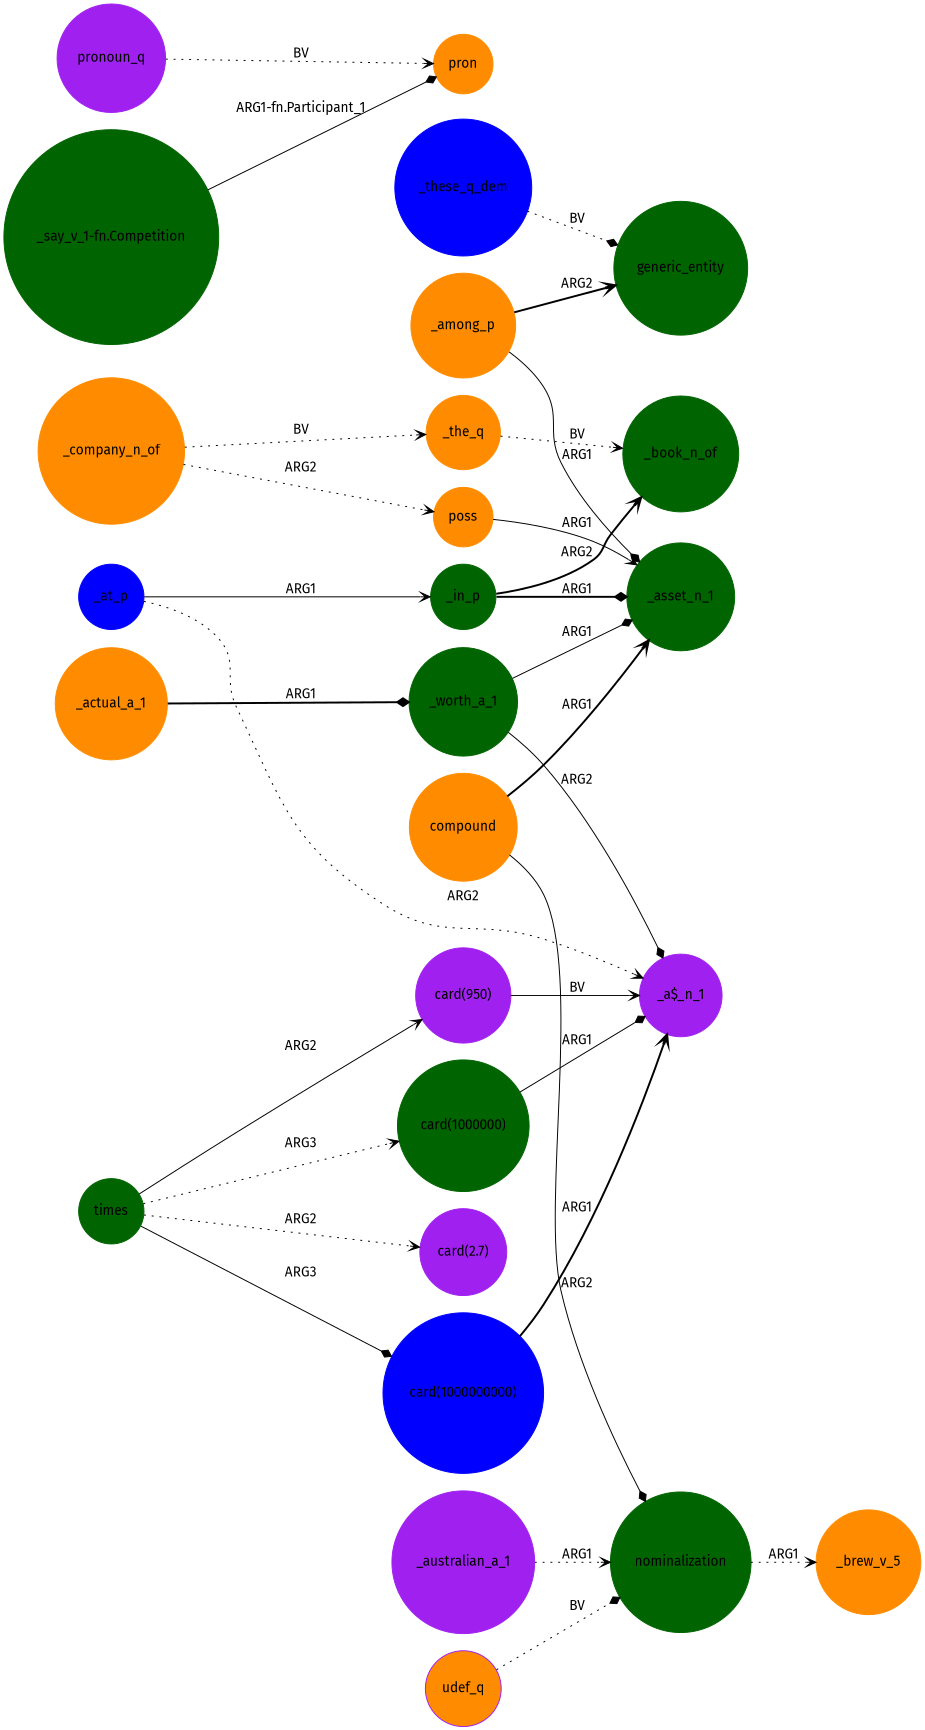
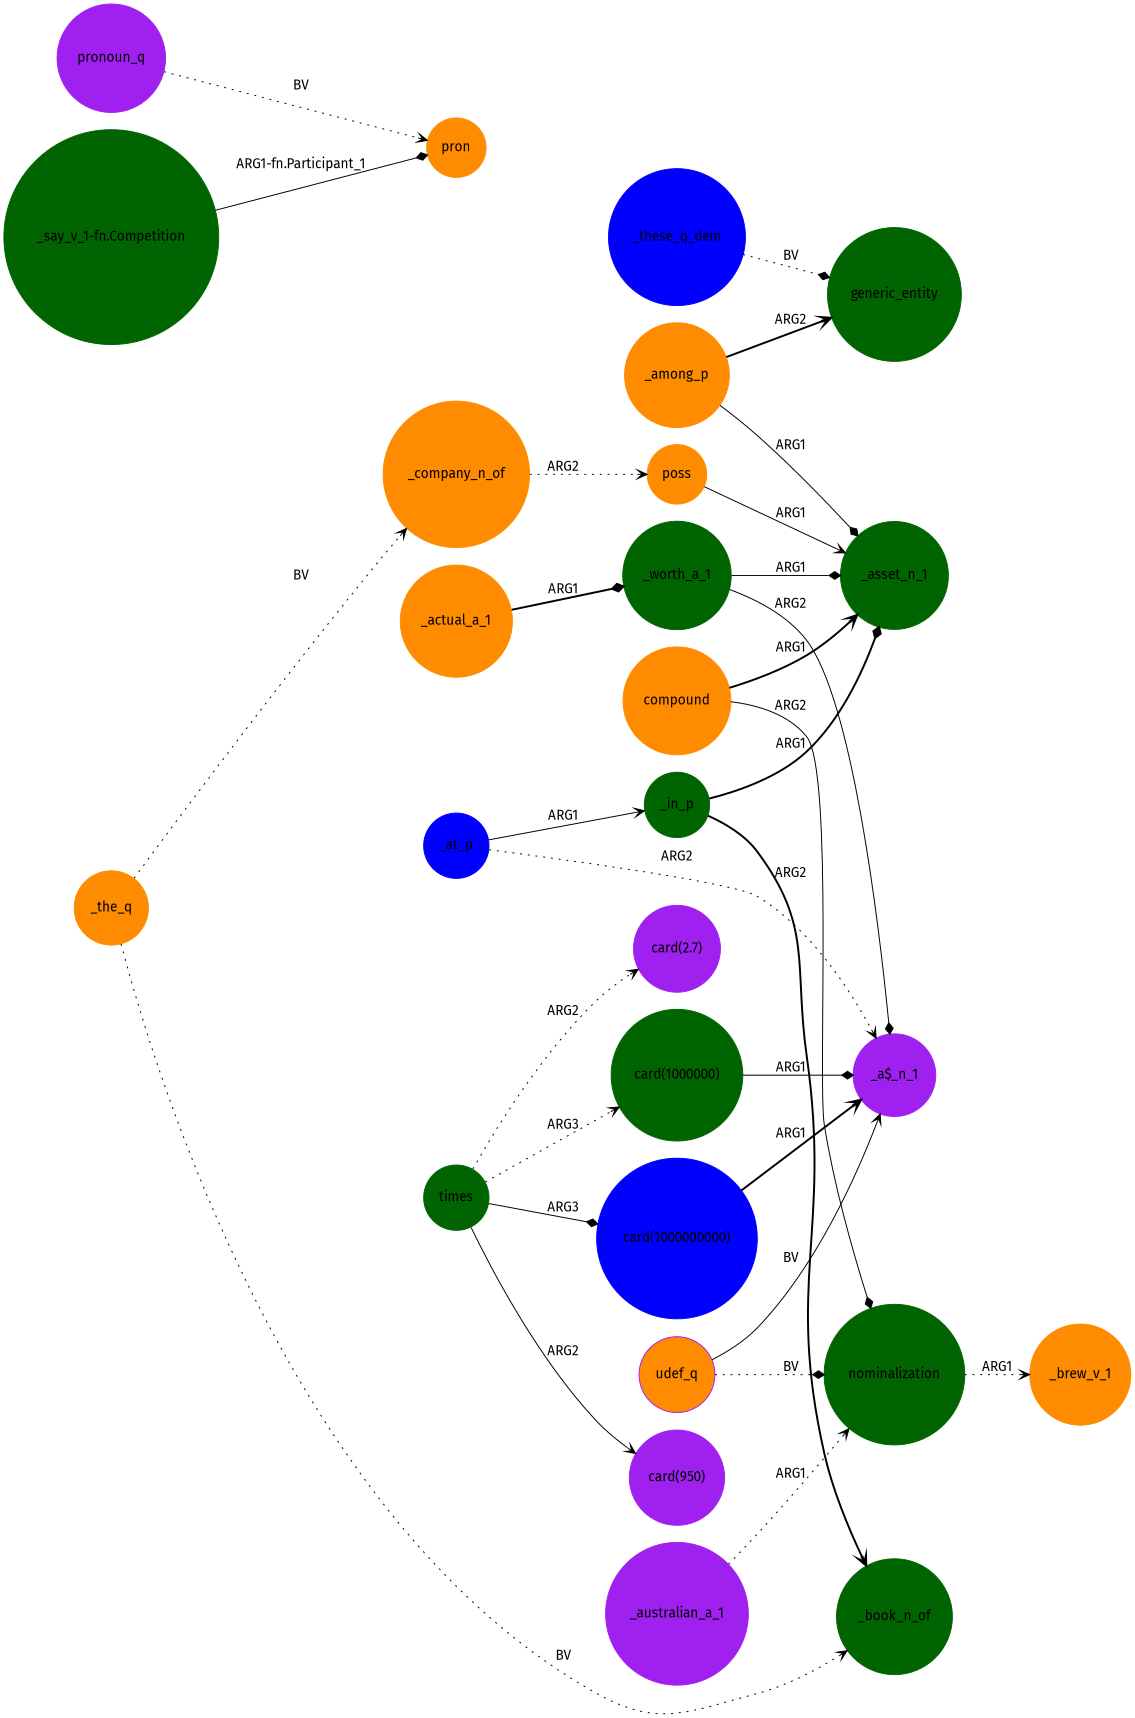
(300, 441) -> (264, 705)
(570, 995) -> (820, 1242)
(868, 1562) -> (1080, 1375)
